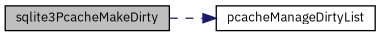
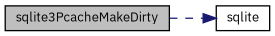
(296, 18) -> (243, 18)
